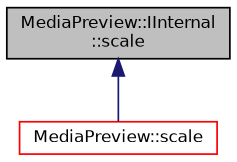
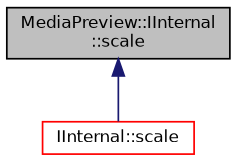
(118, 138) -> (118, 138)
